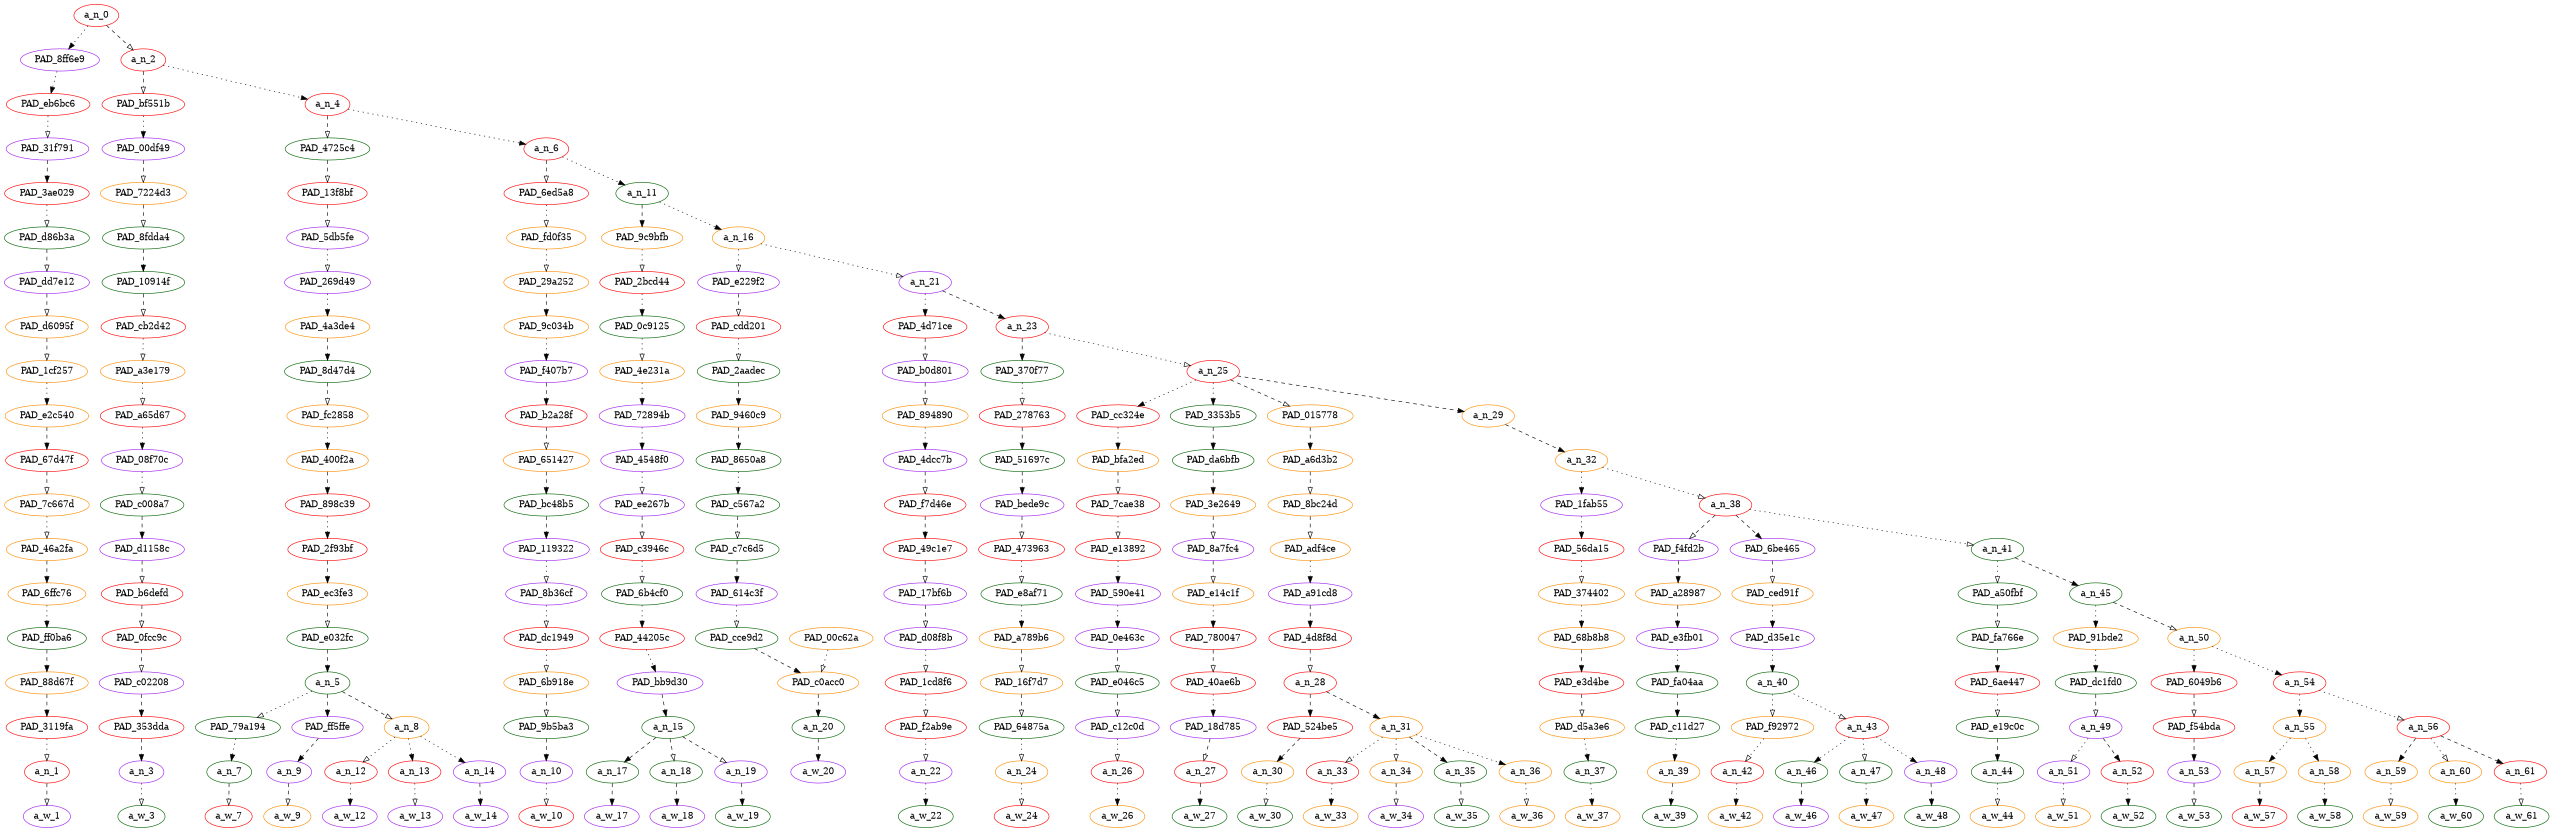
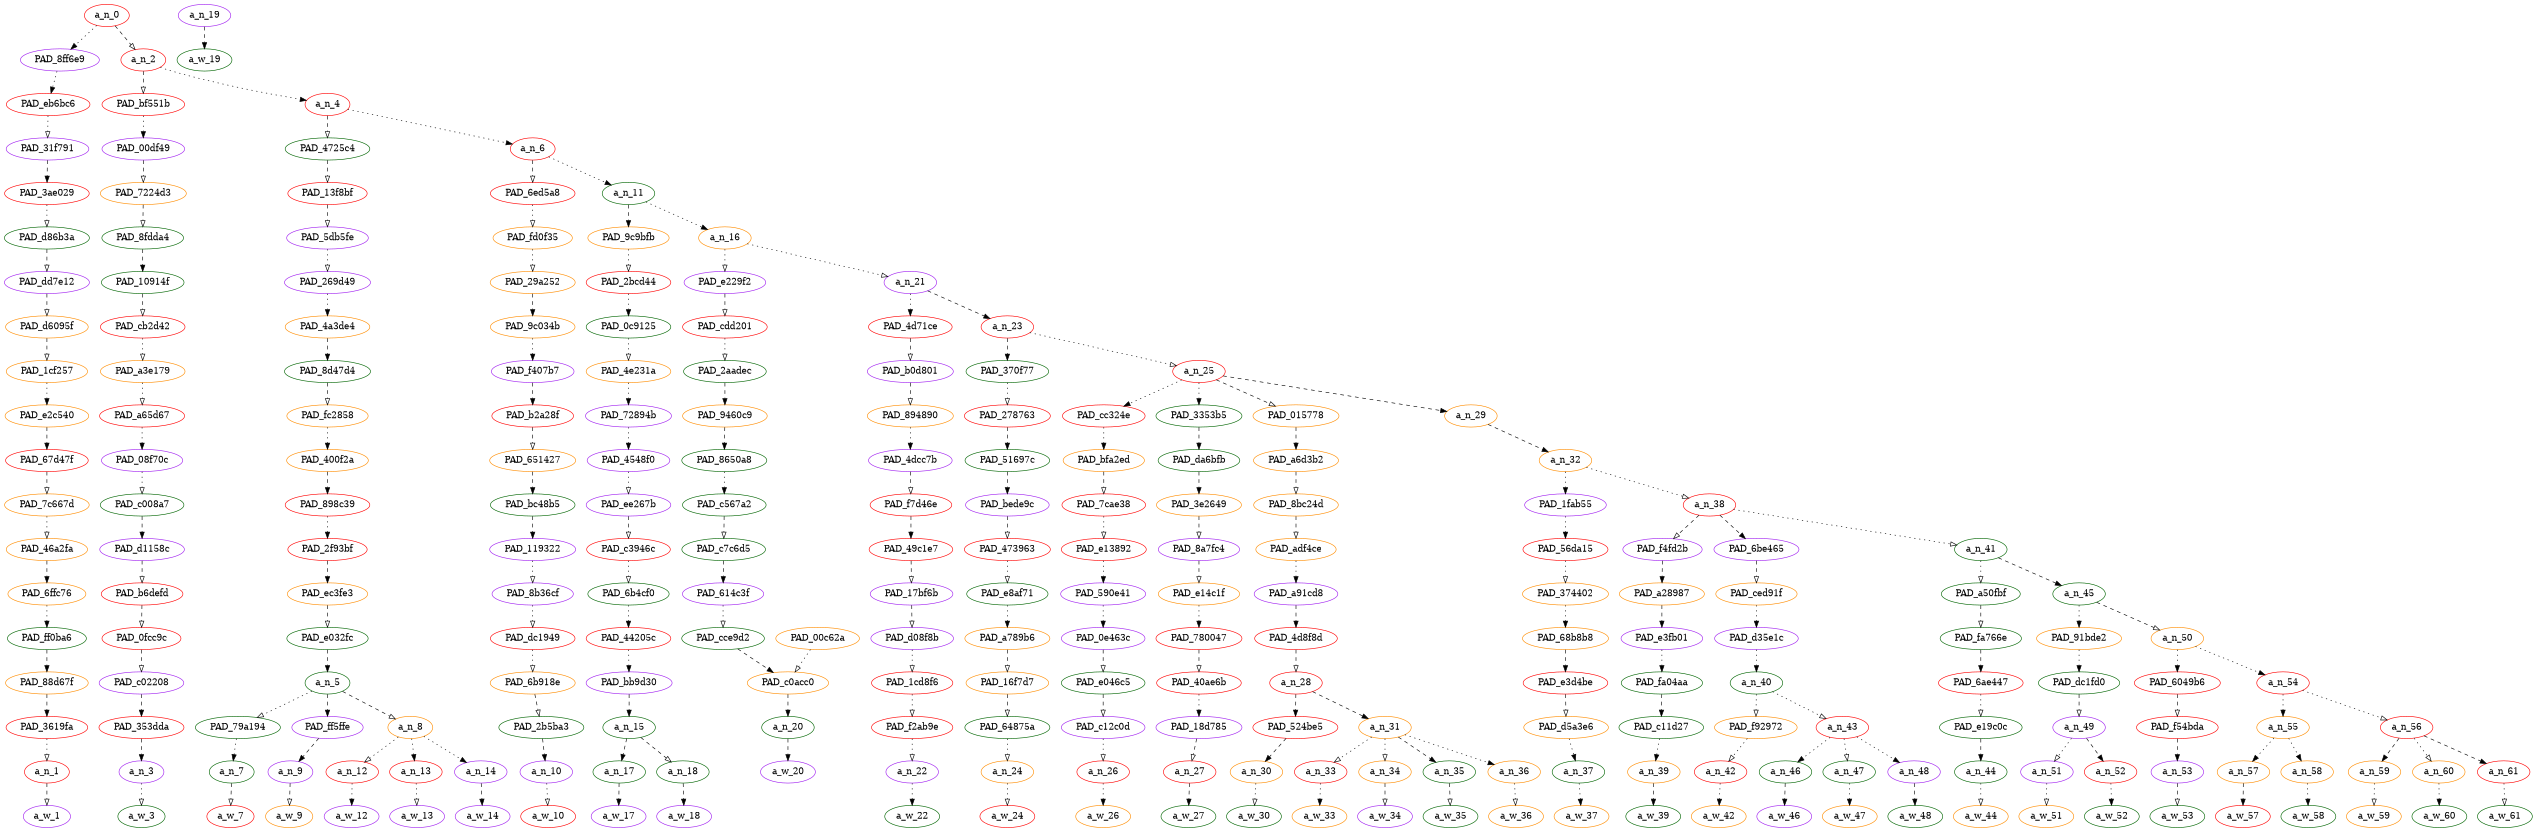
(47, 727) -> (47, 727)
(546, 727) -> (541, 727)
(702, 748) -> none
